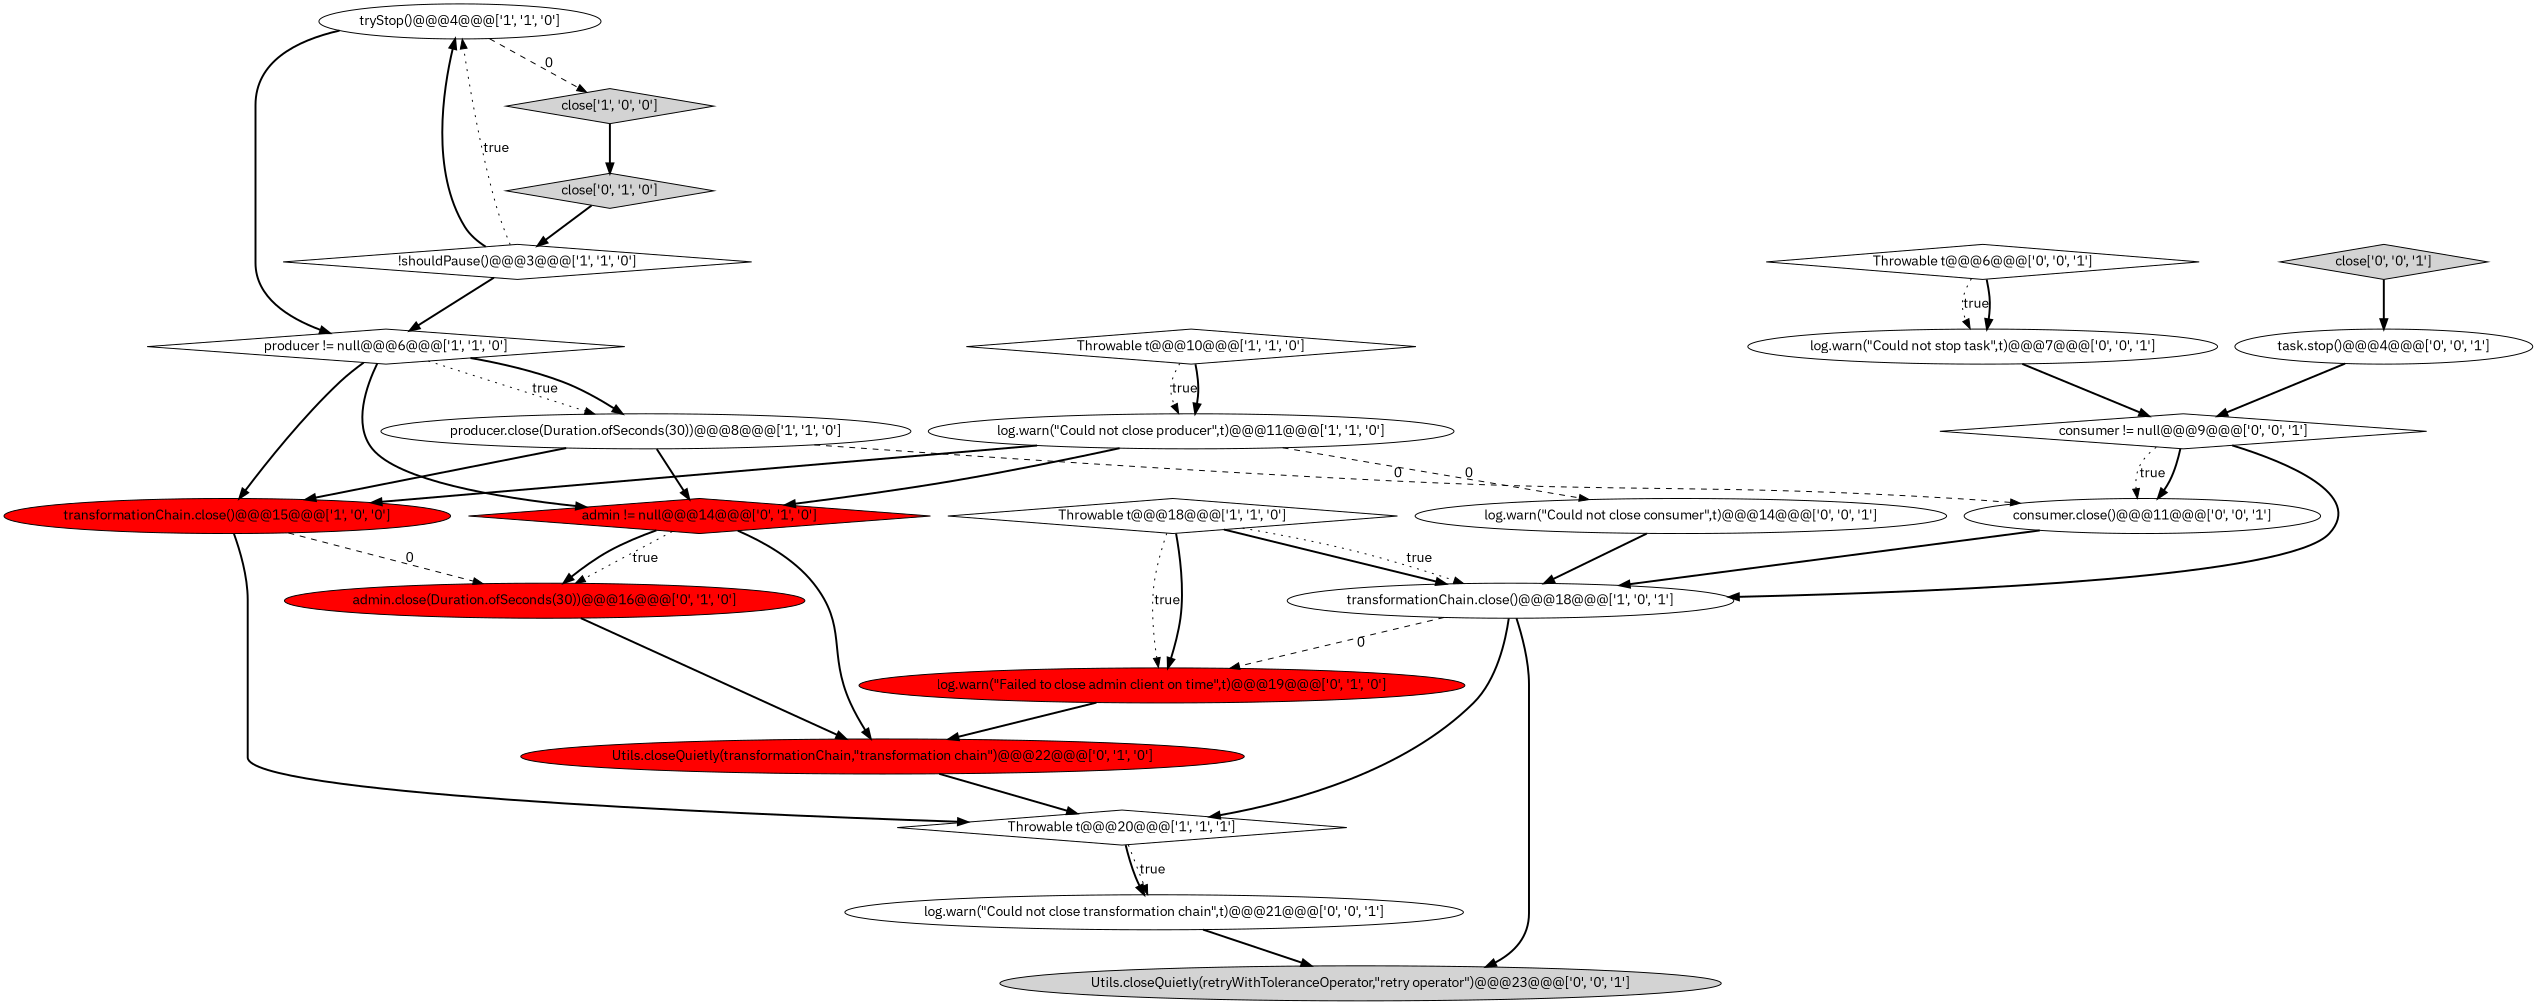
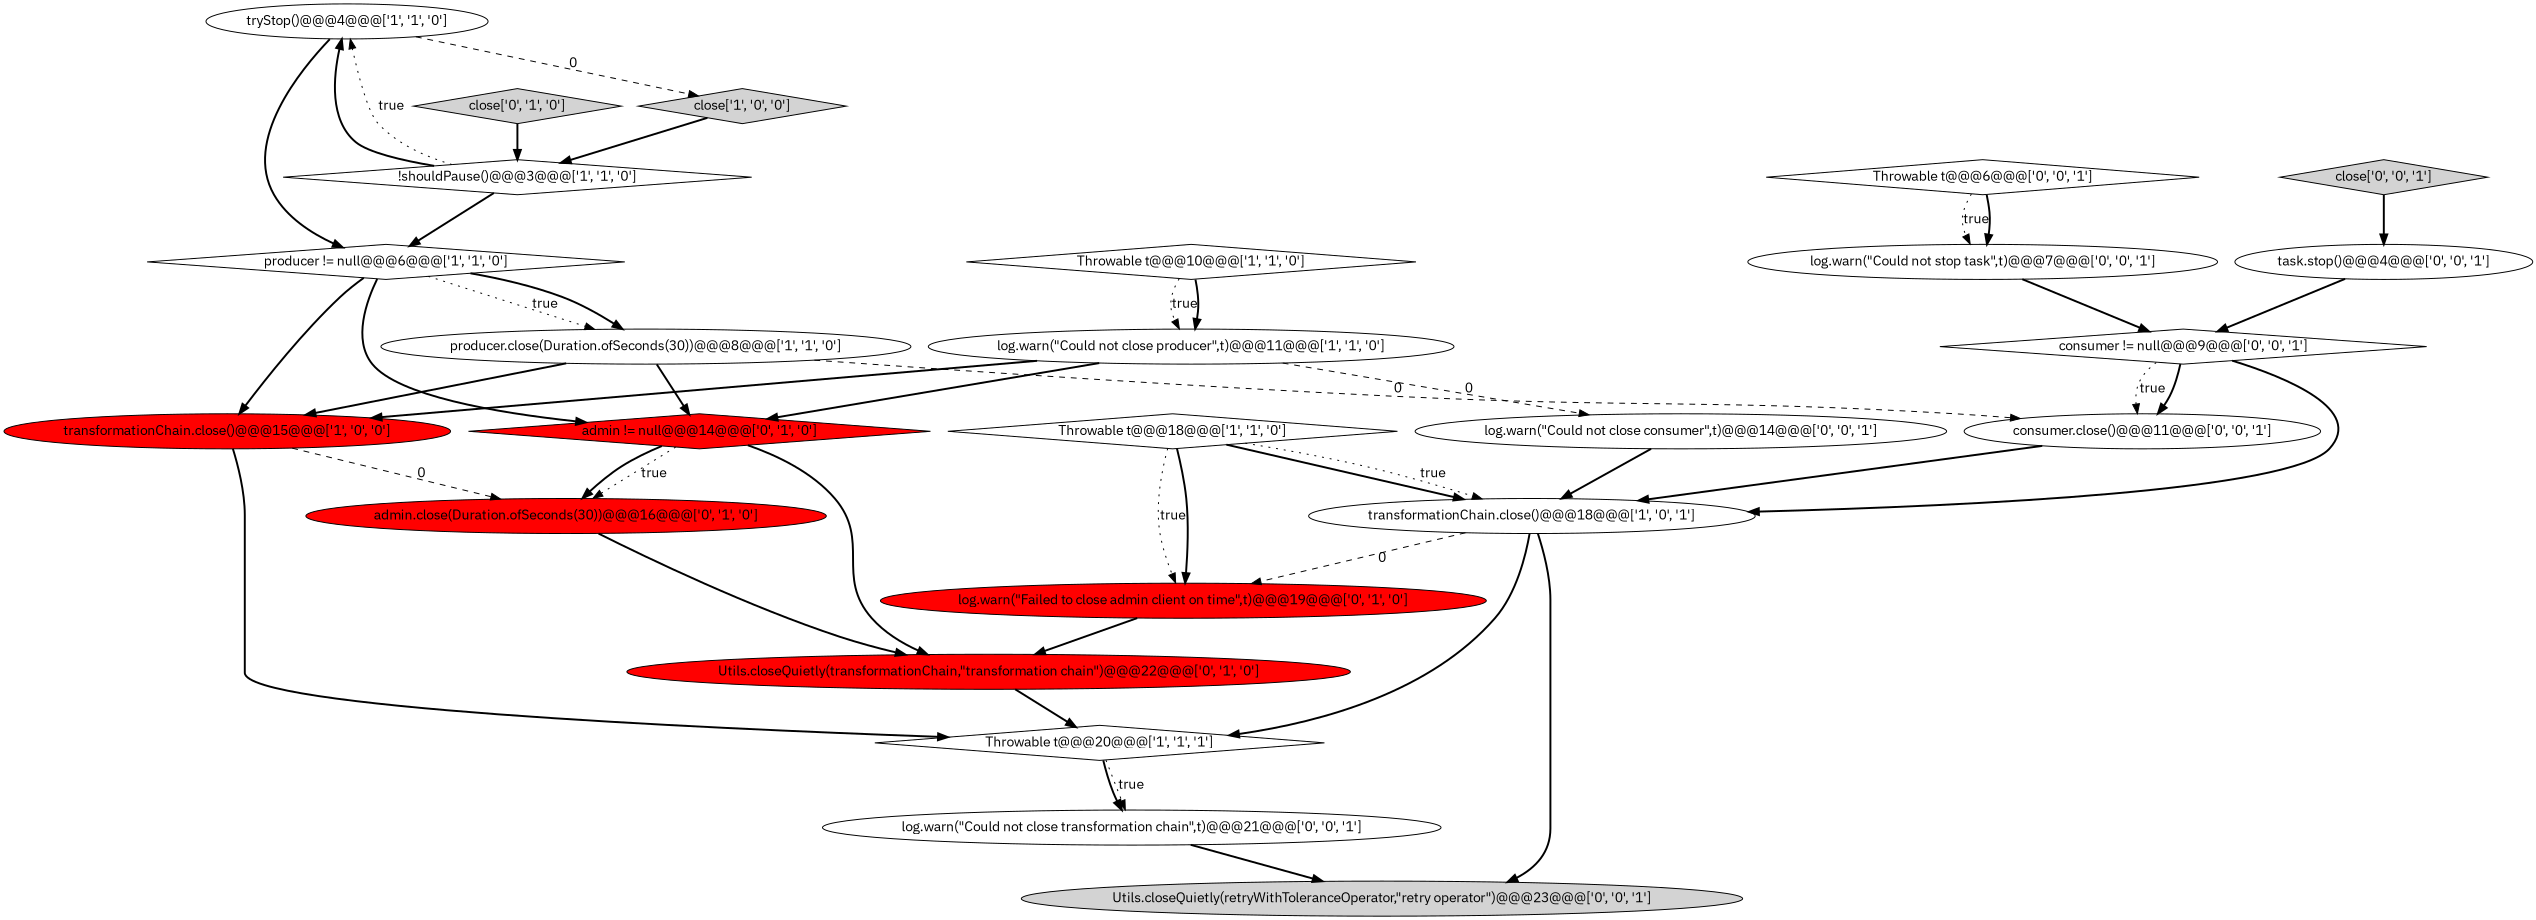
(610, 144) -> (639, 139)
